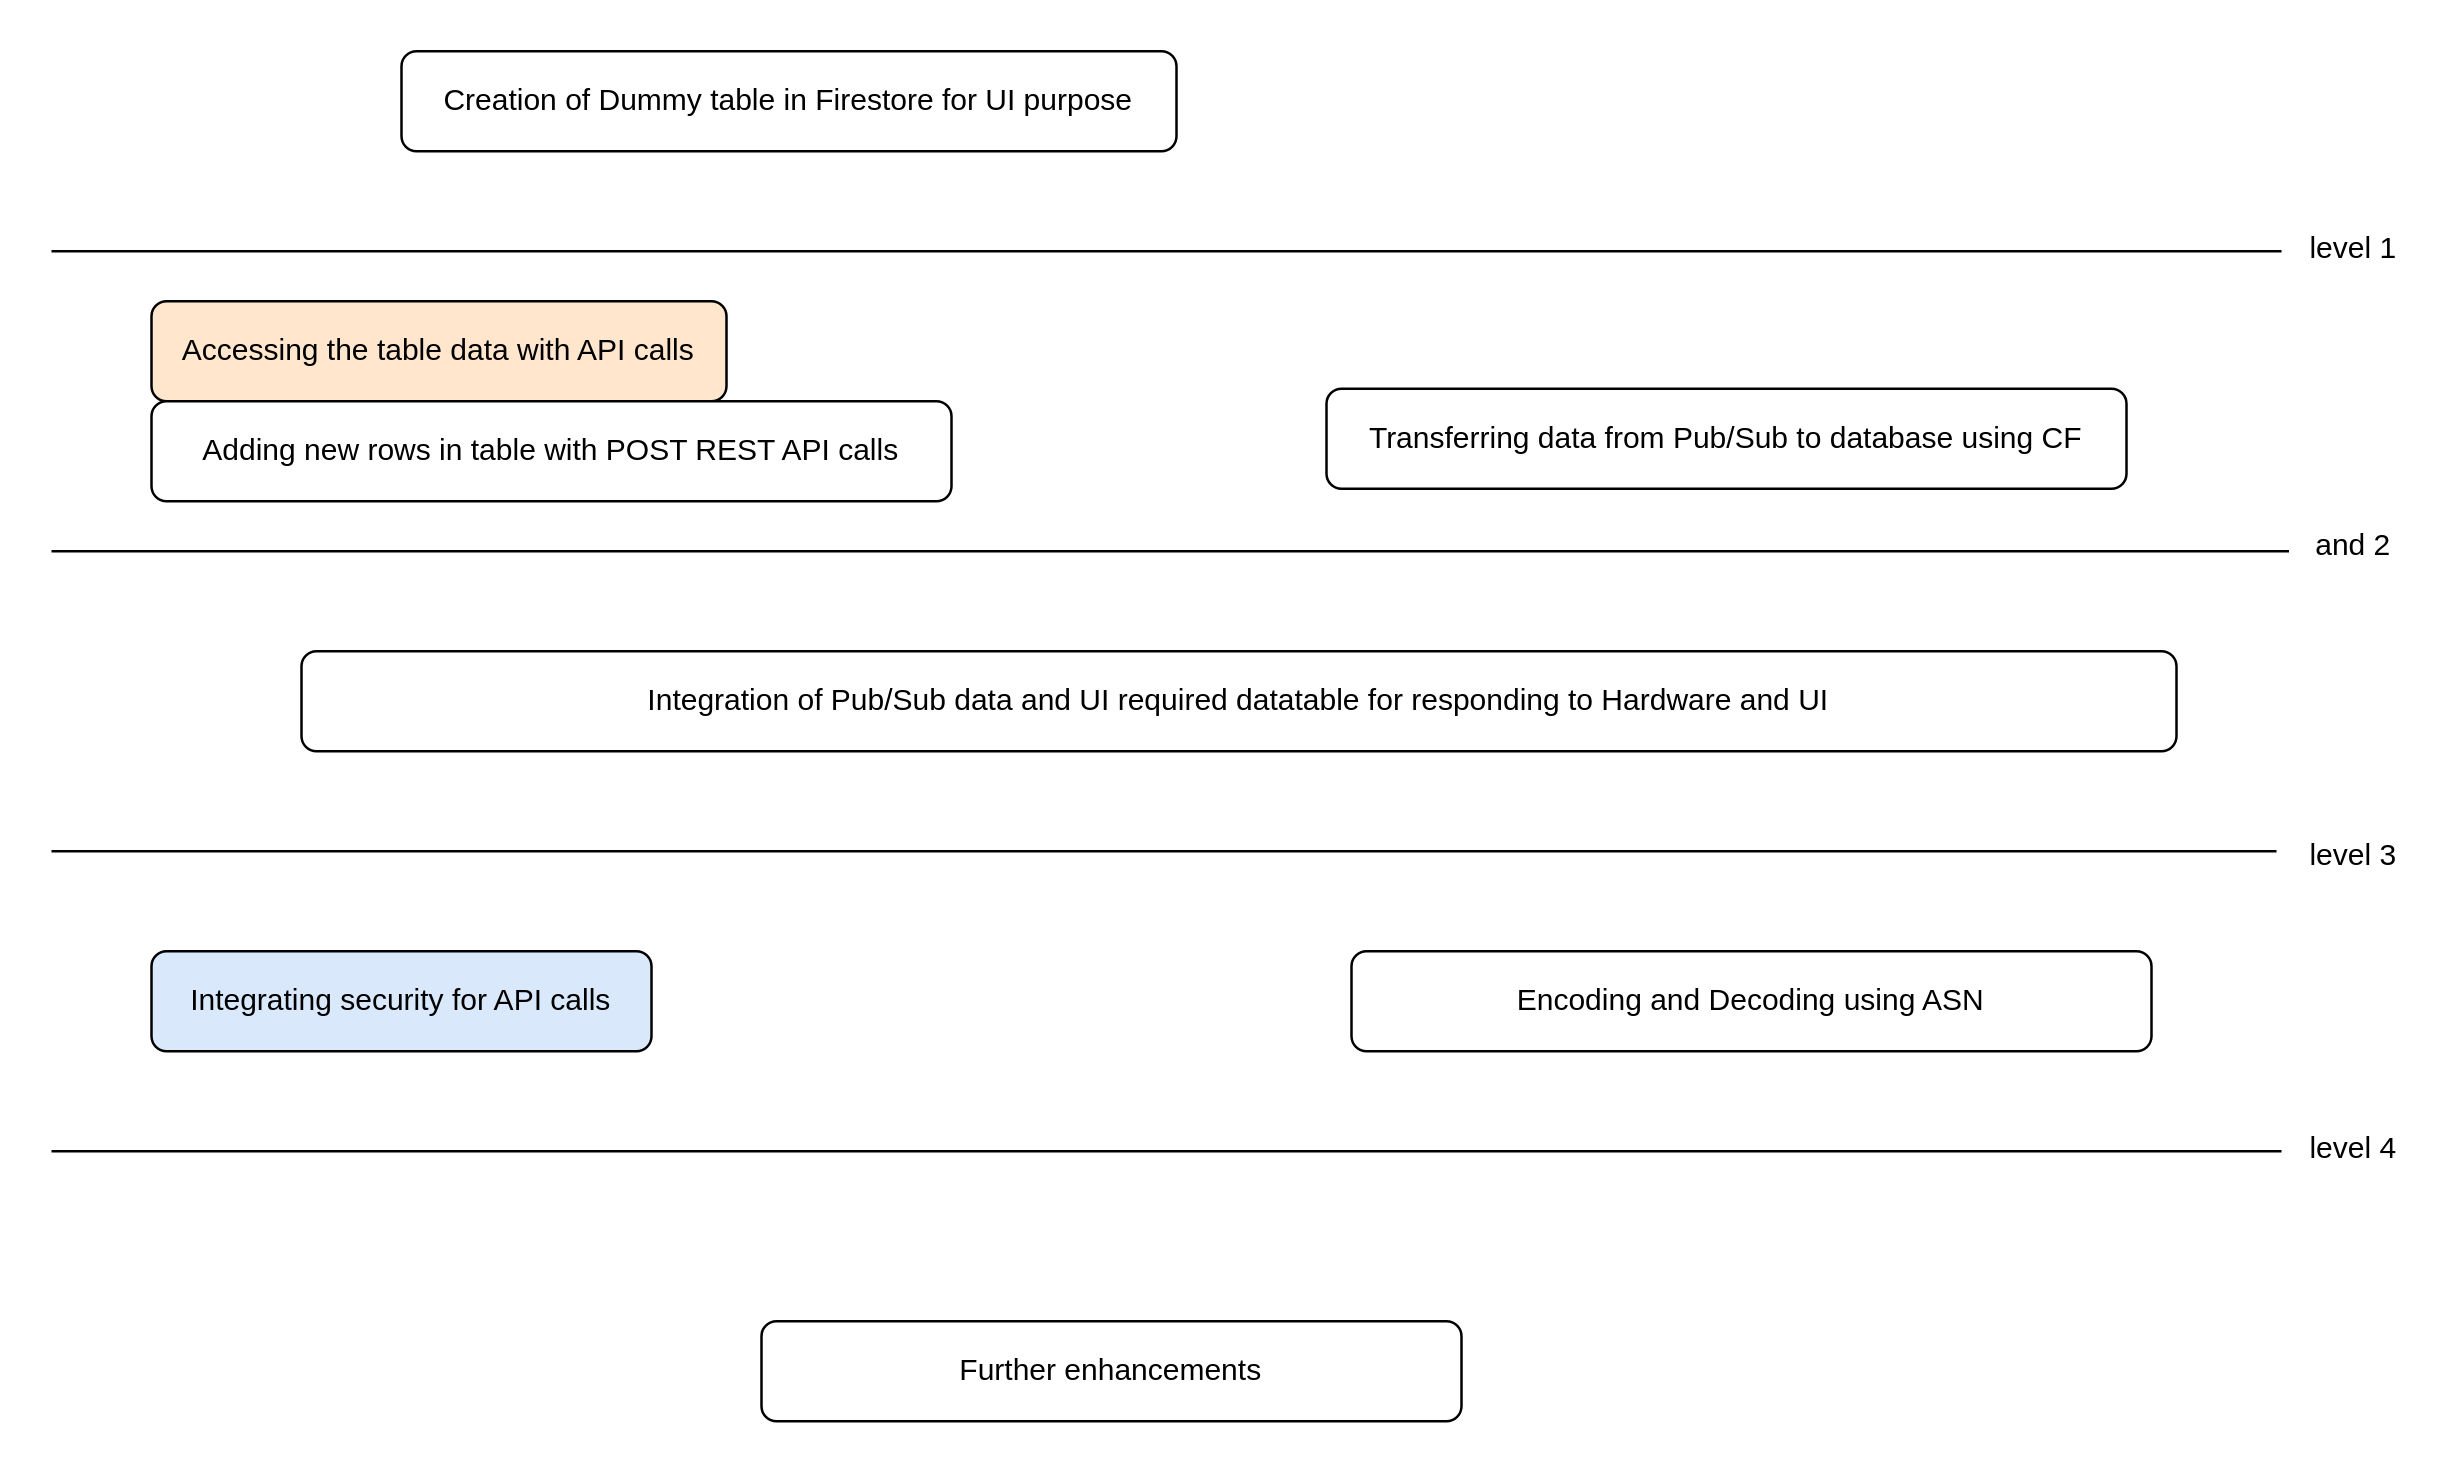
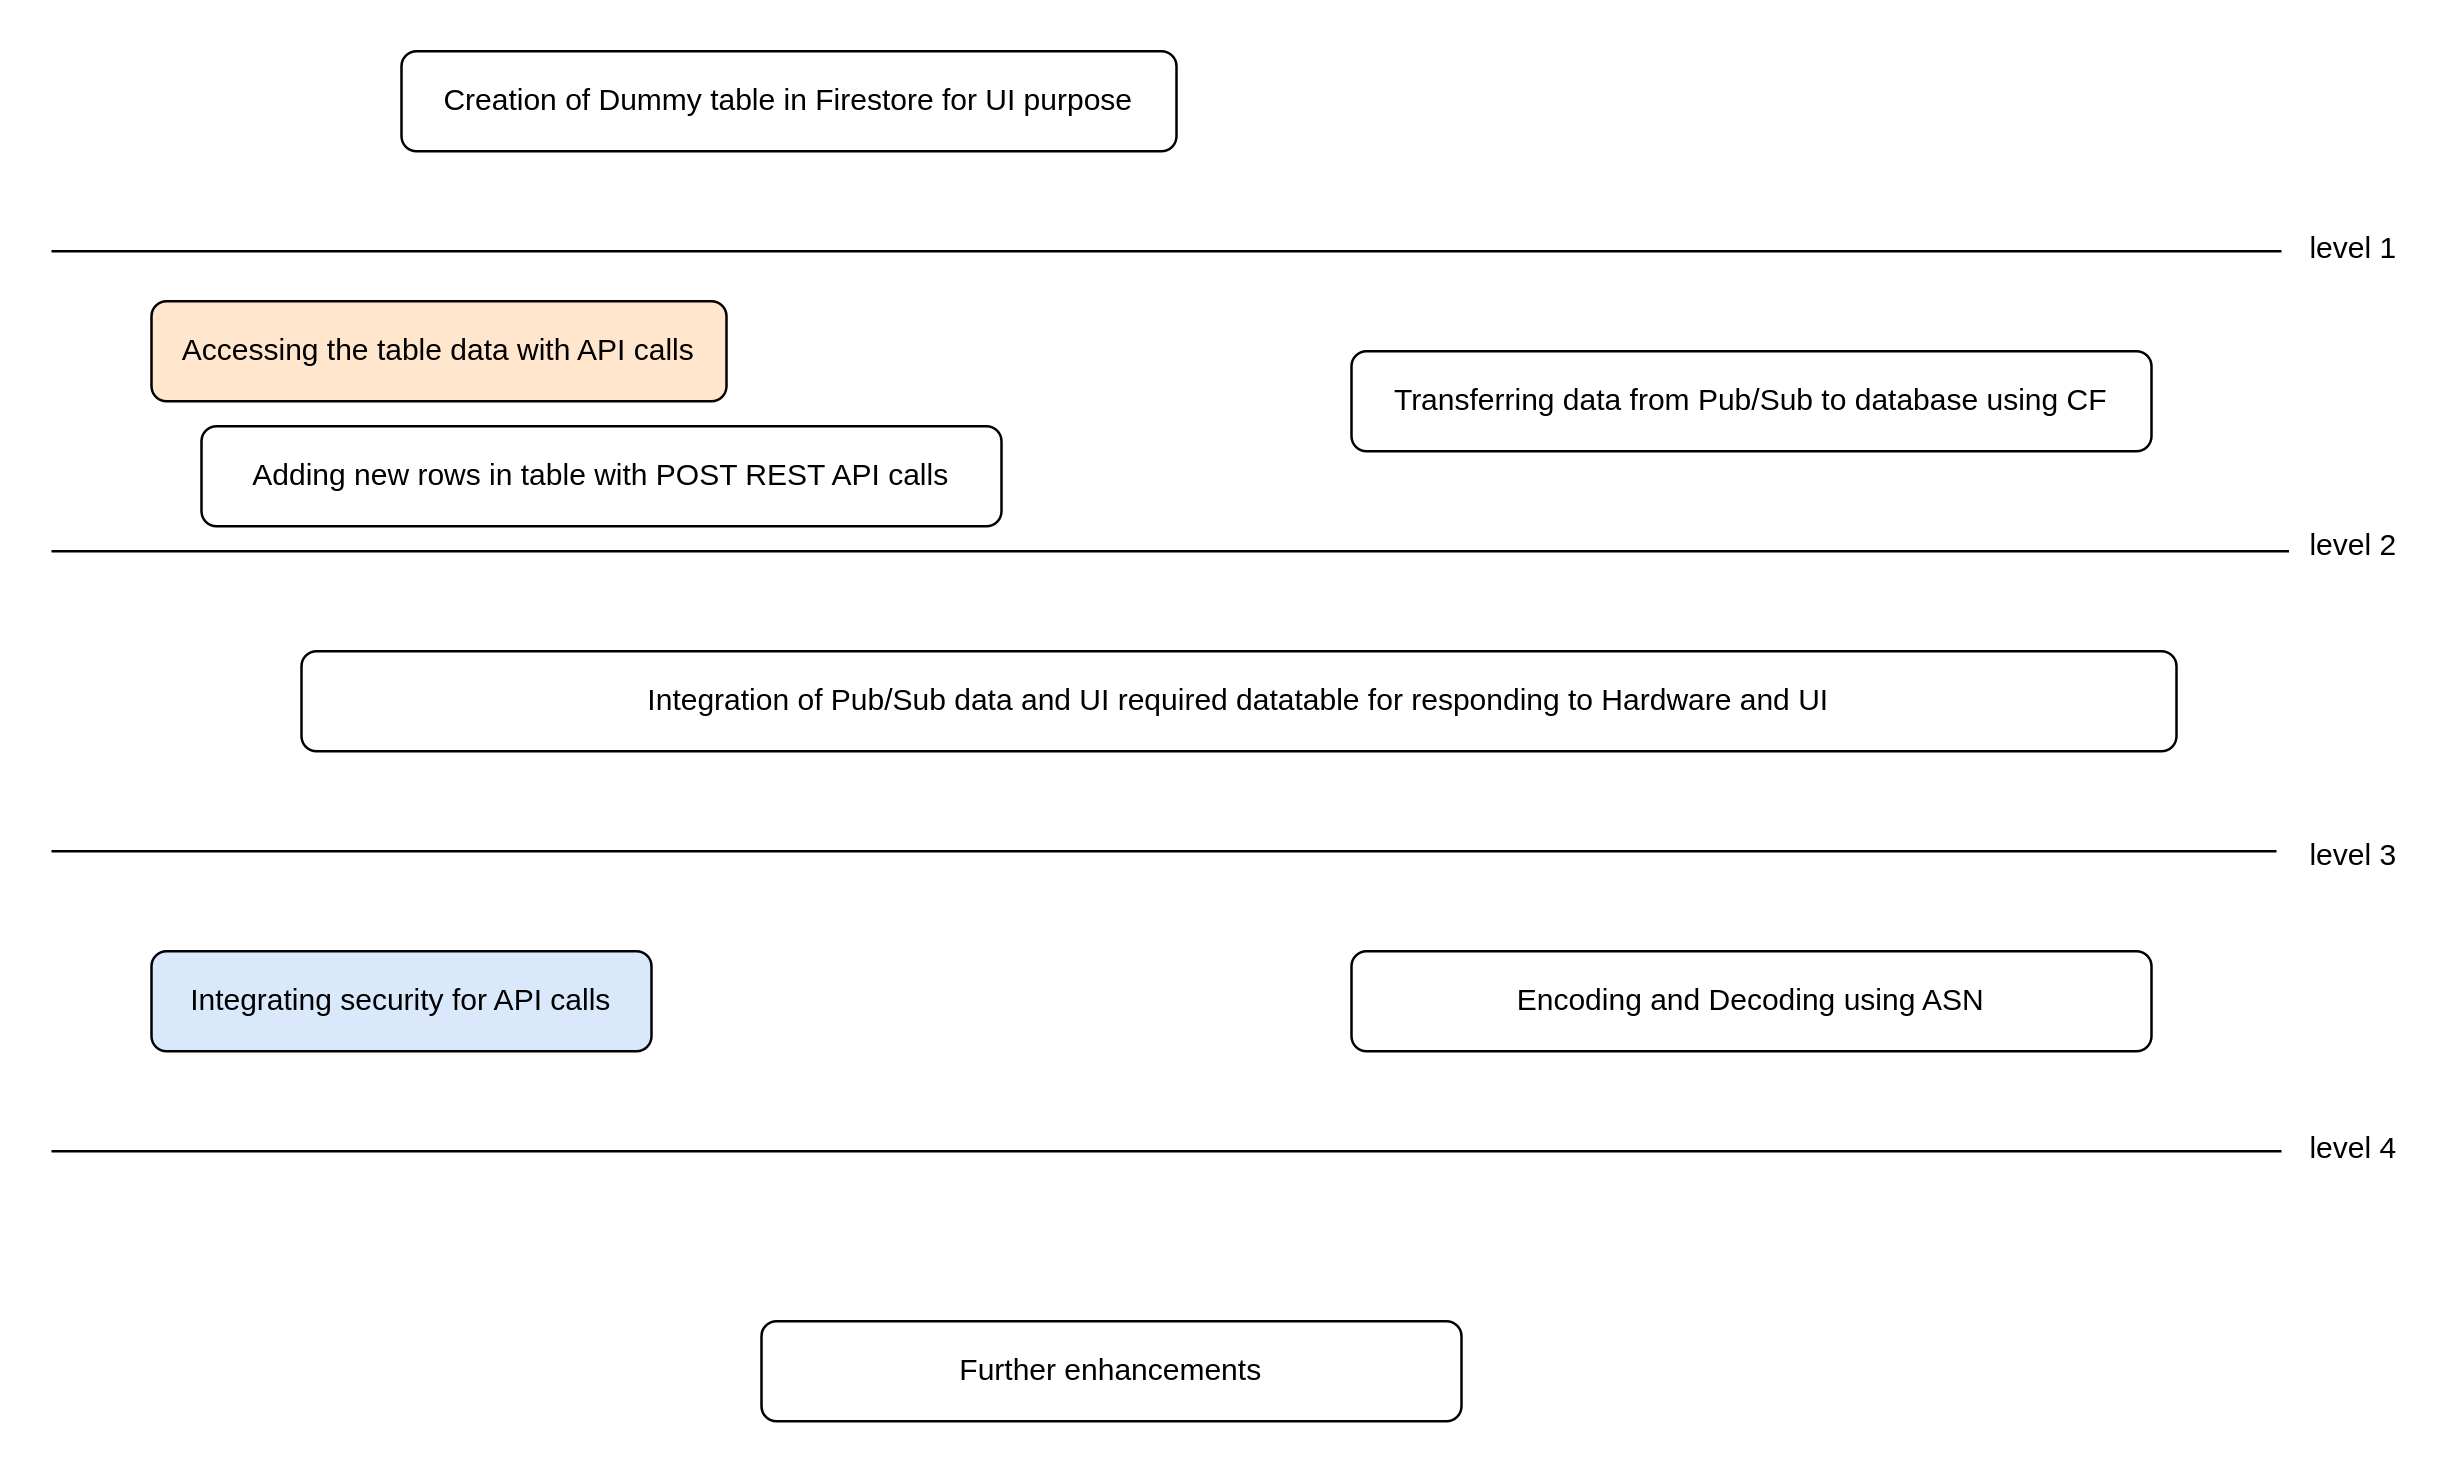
(1726, 439) -> (1751, 401)
(551, 451) -> (601, 476)
(2354, 546) -> (2354, 546)
